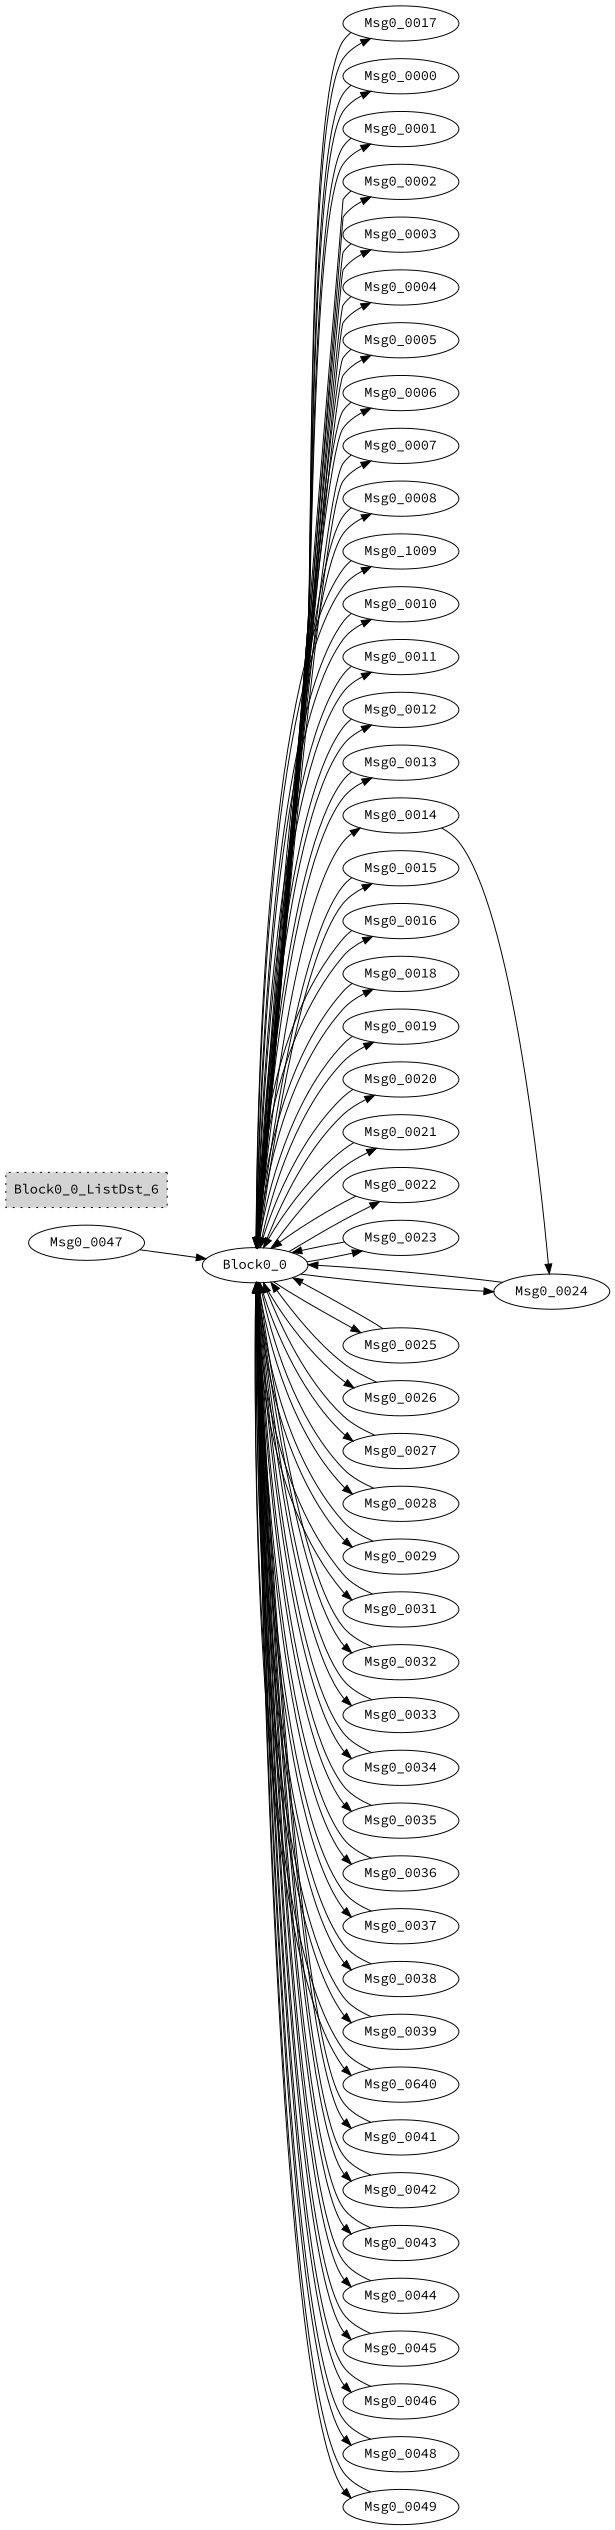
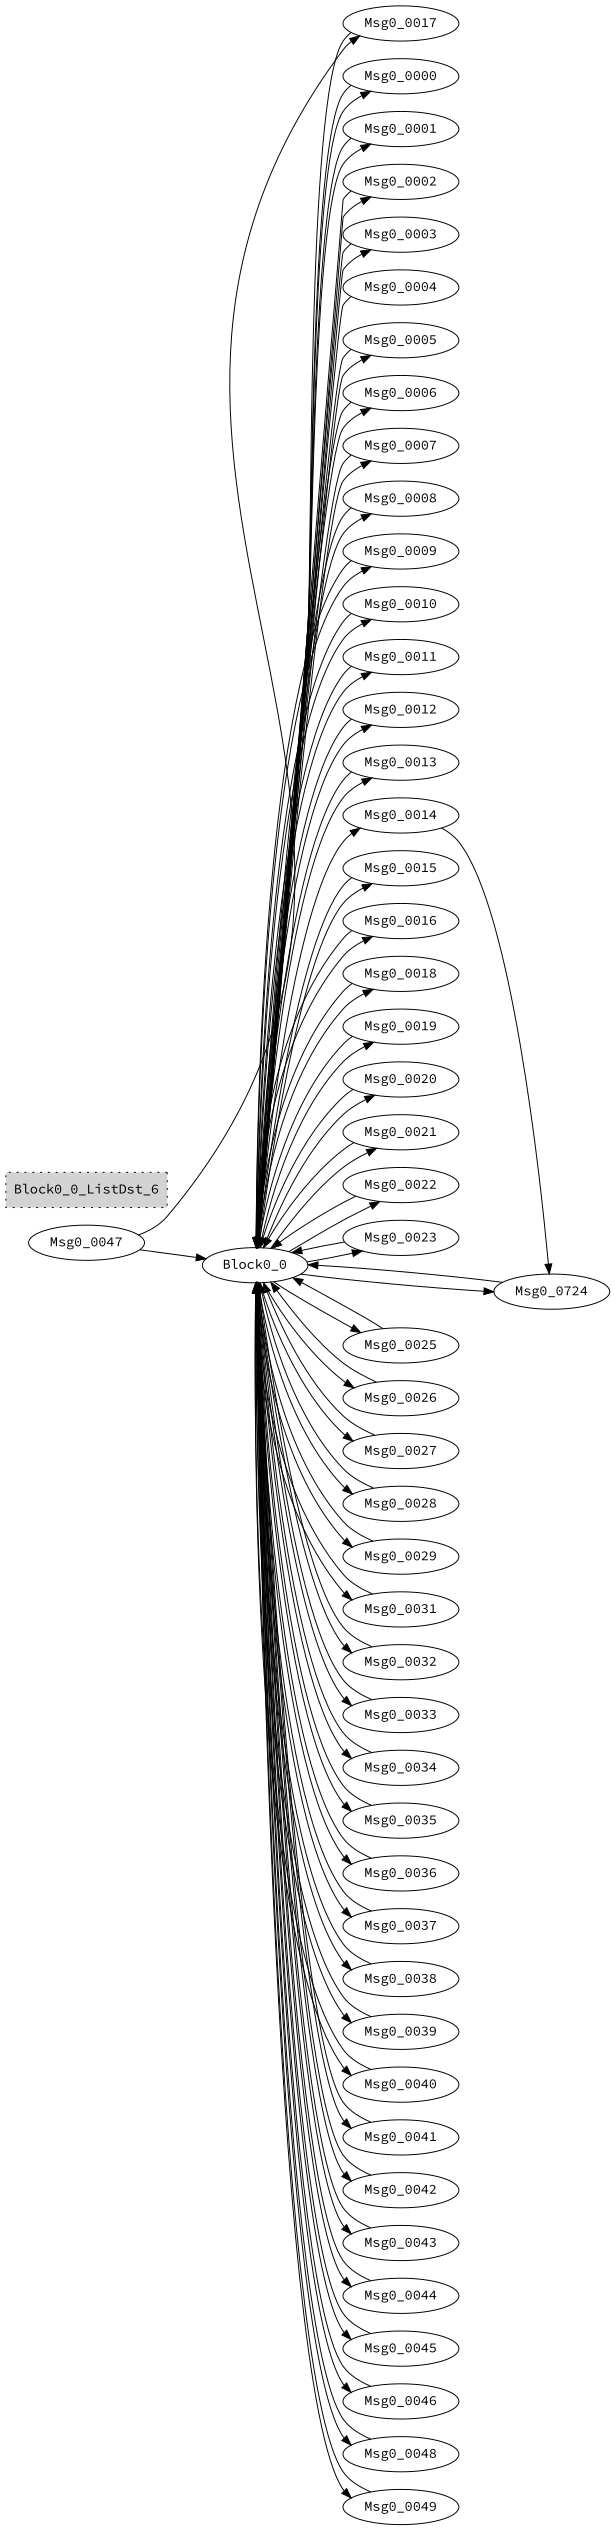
(401, 551) -> (401, 551)
(308, 641) -> (265, 647)
(299, 773) -> none
(552, 1292) -> (552, 1292)
(401, 2085) -> (401, 2085)
